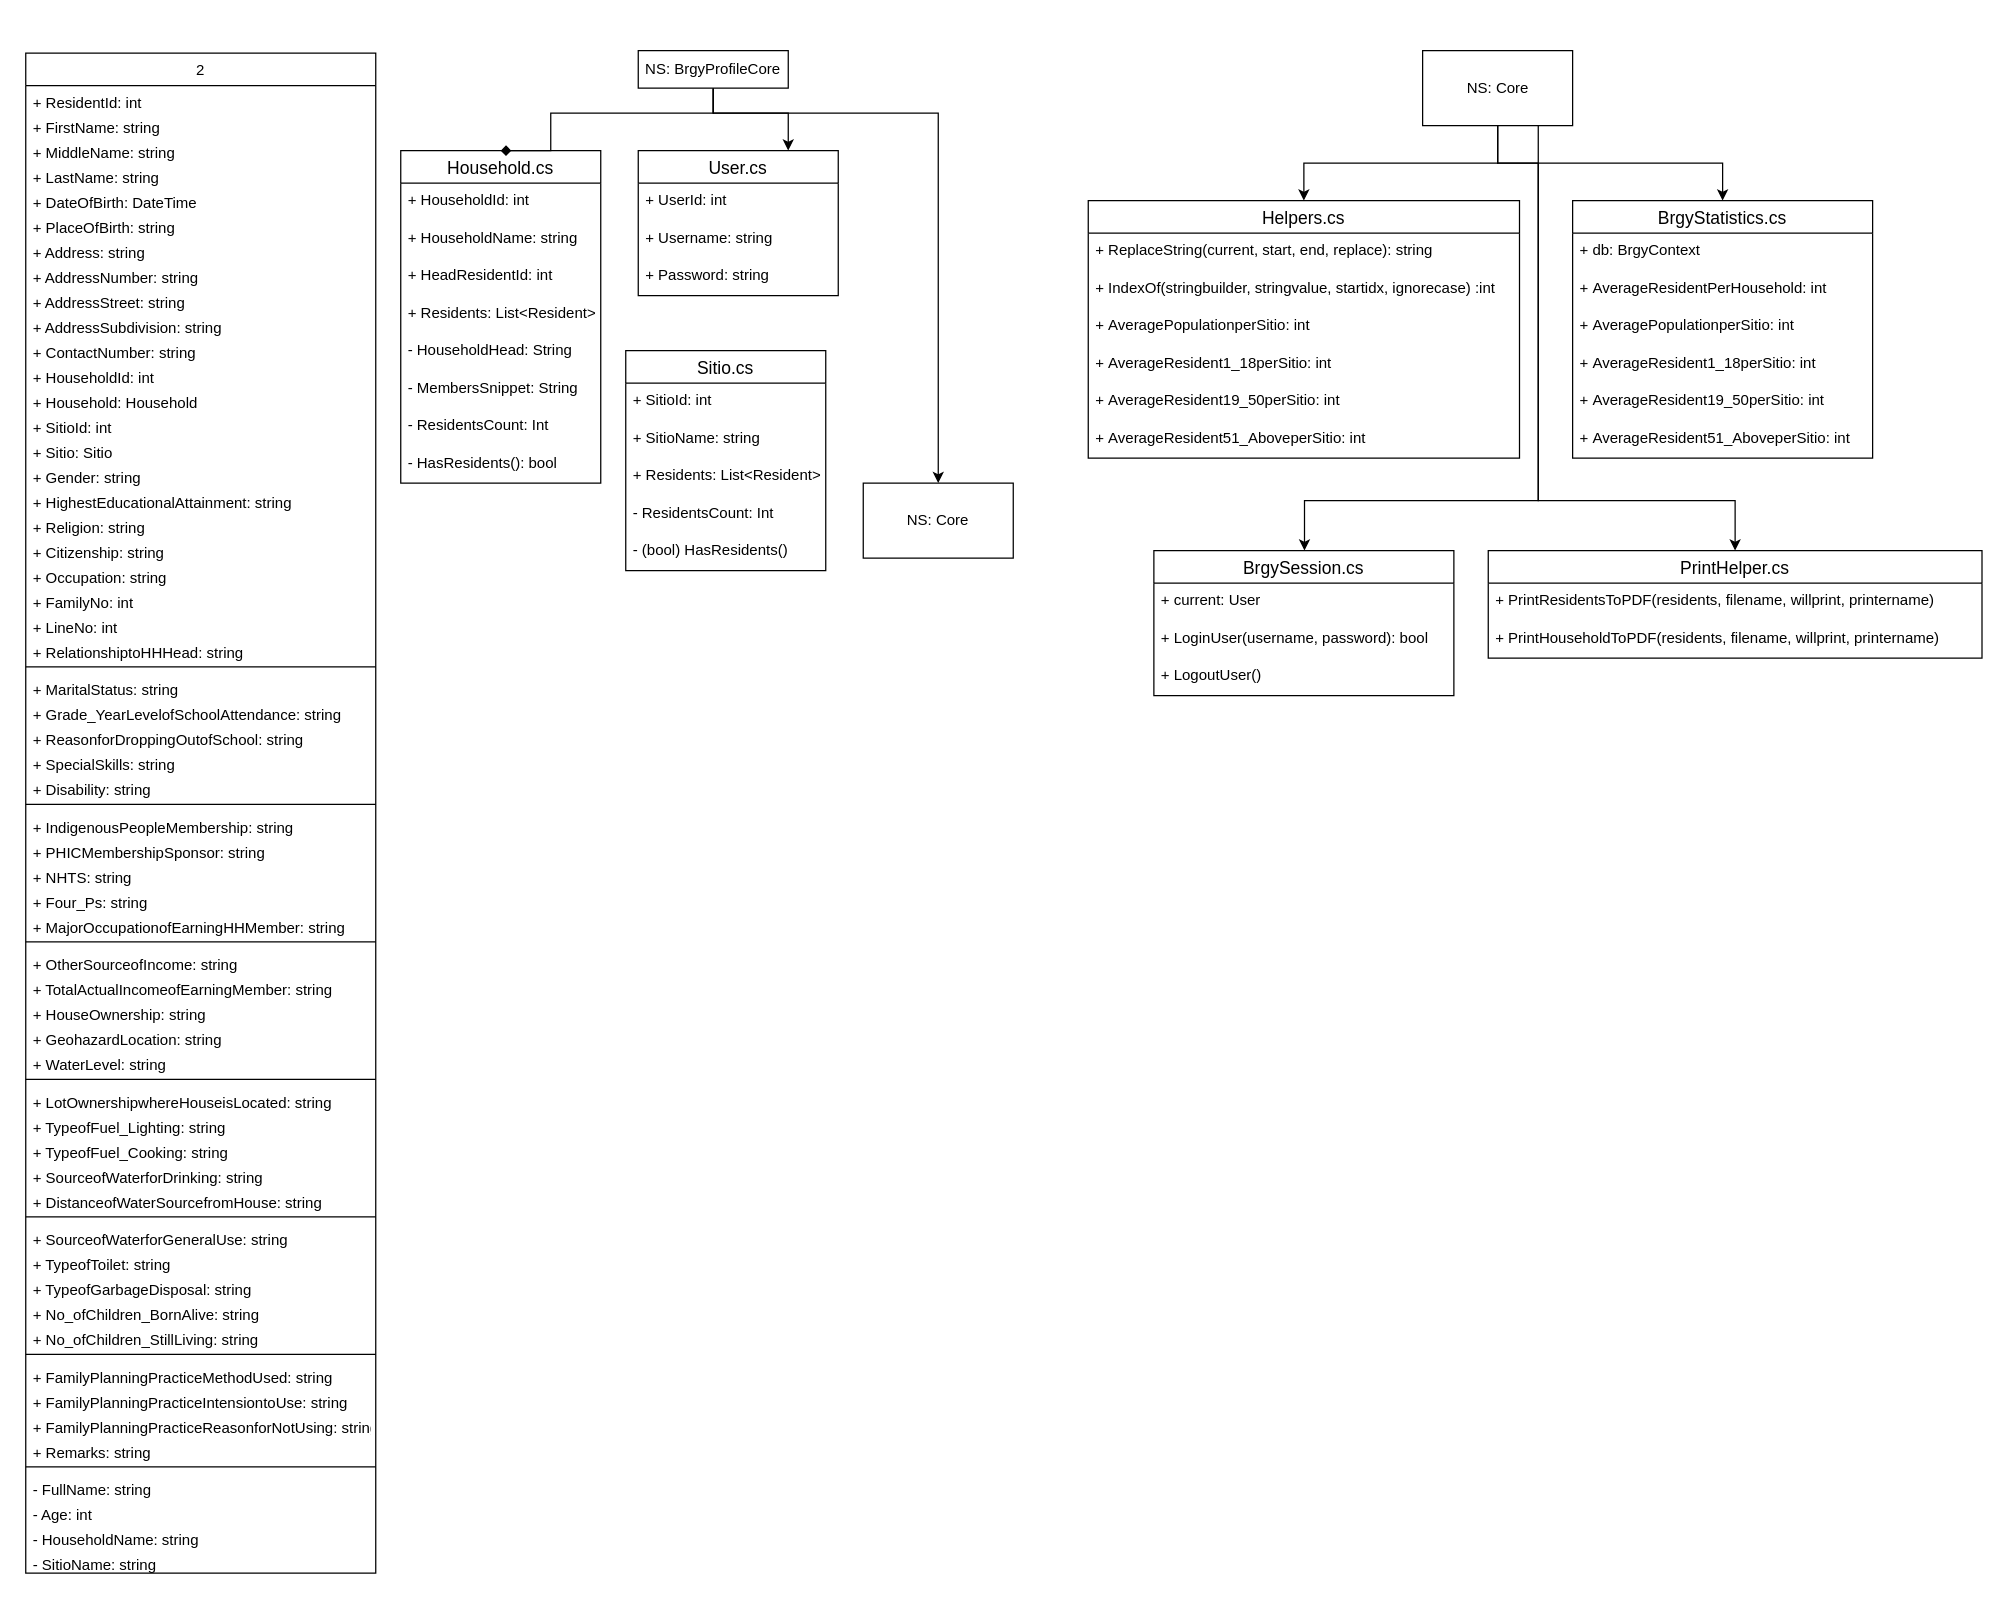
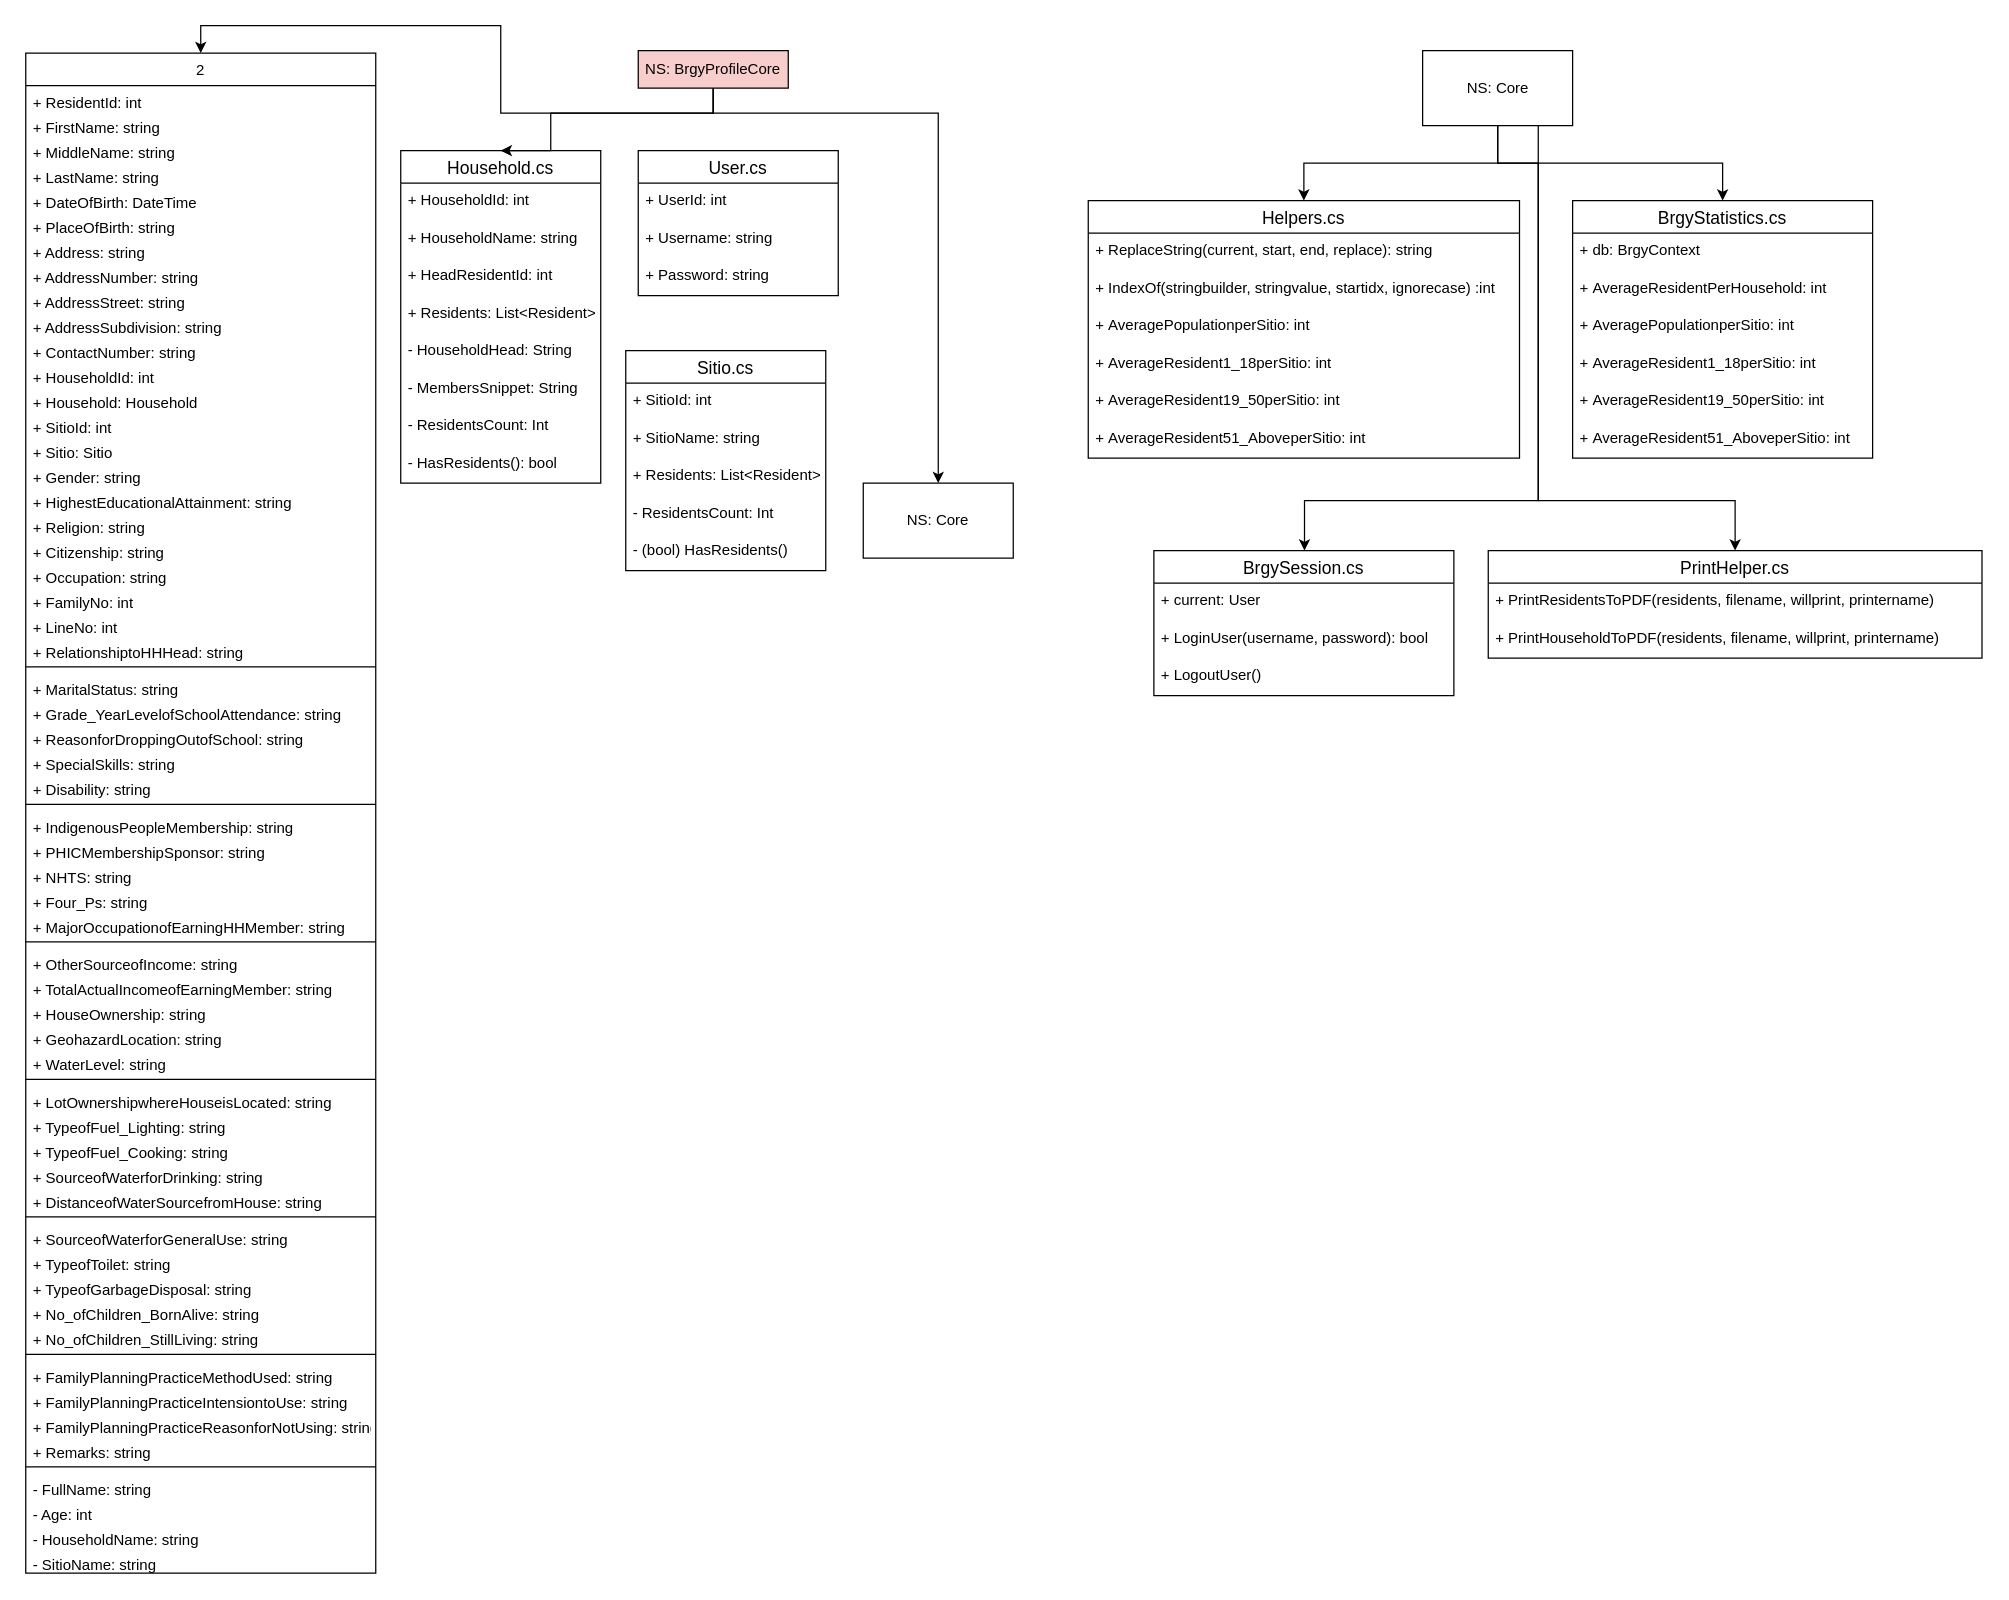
none -> (409, 26)
(713, 69) -> (713, 69)
(788, 129) -> none
(511, 151) -> (511, 151)
